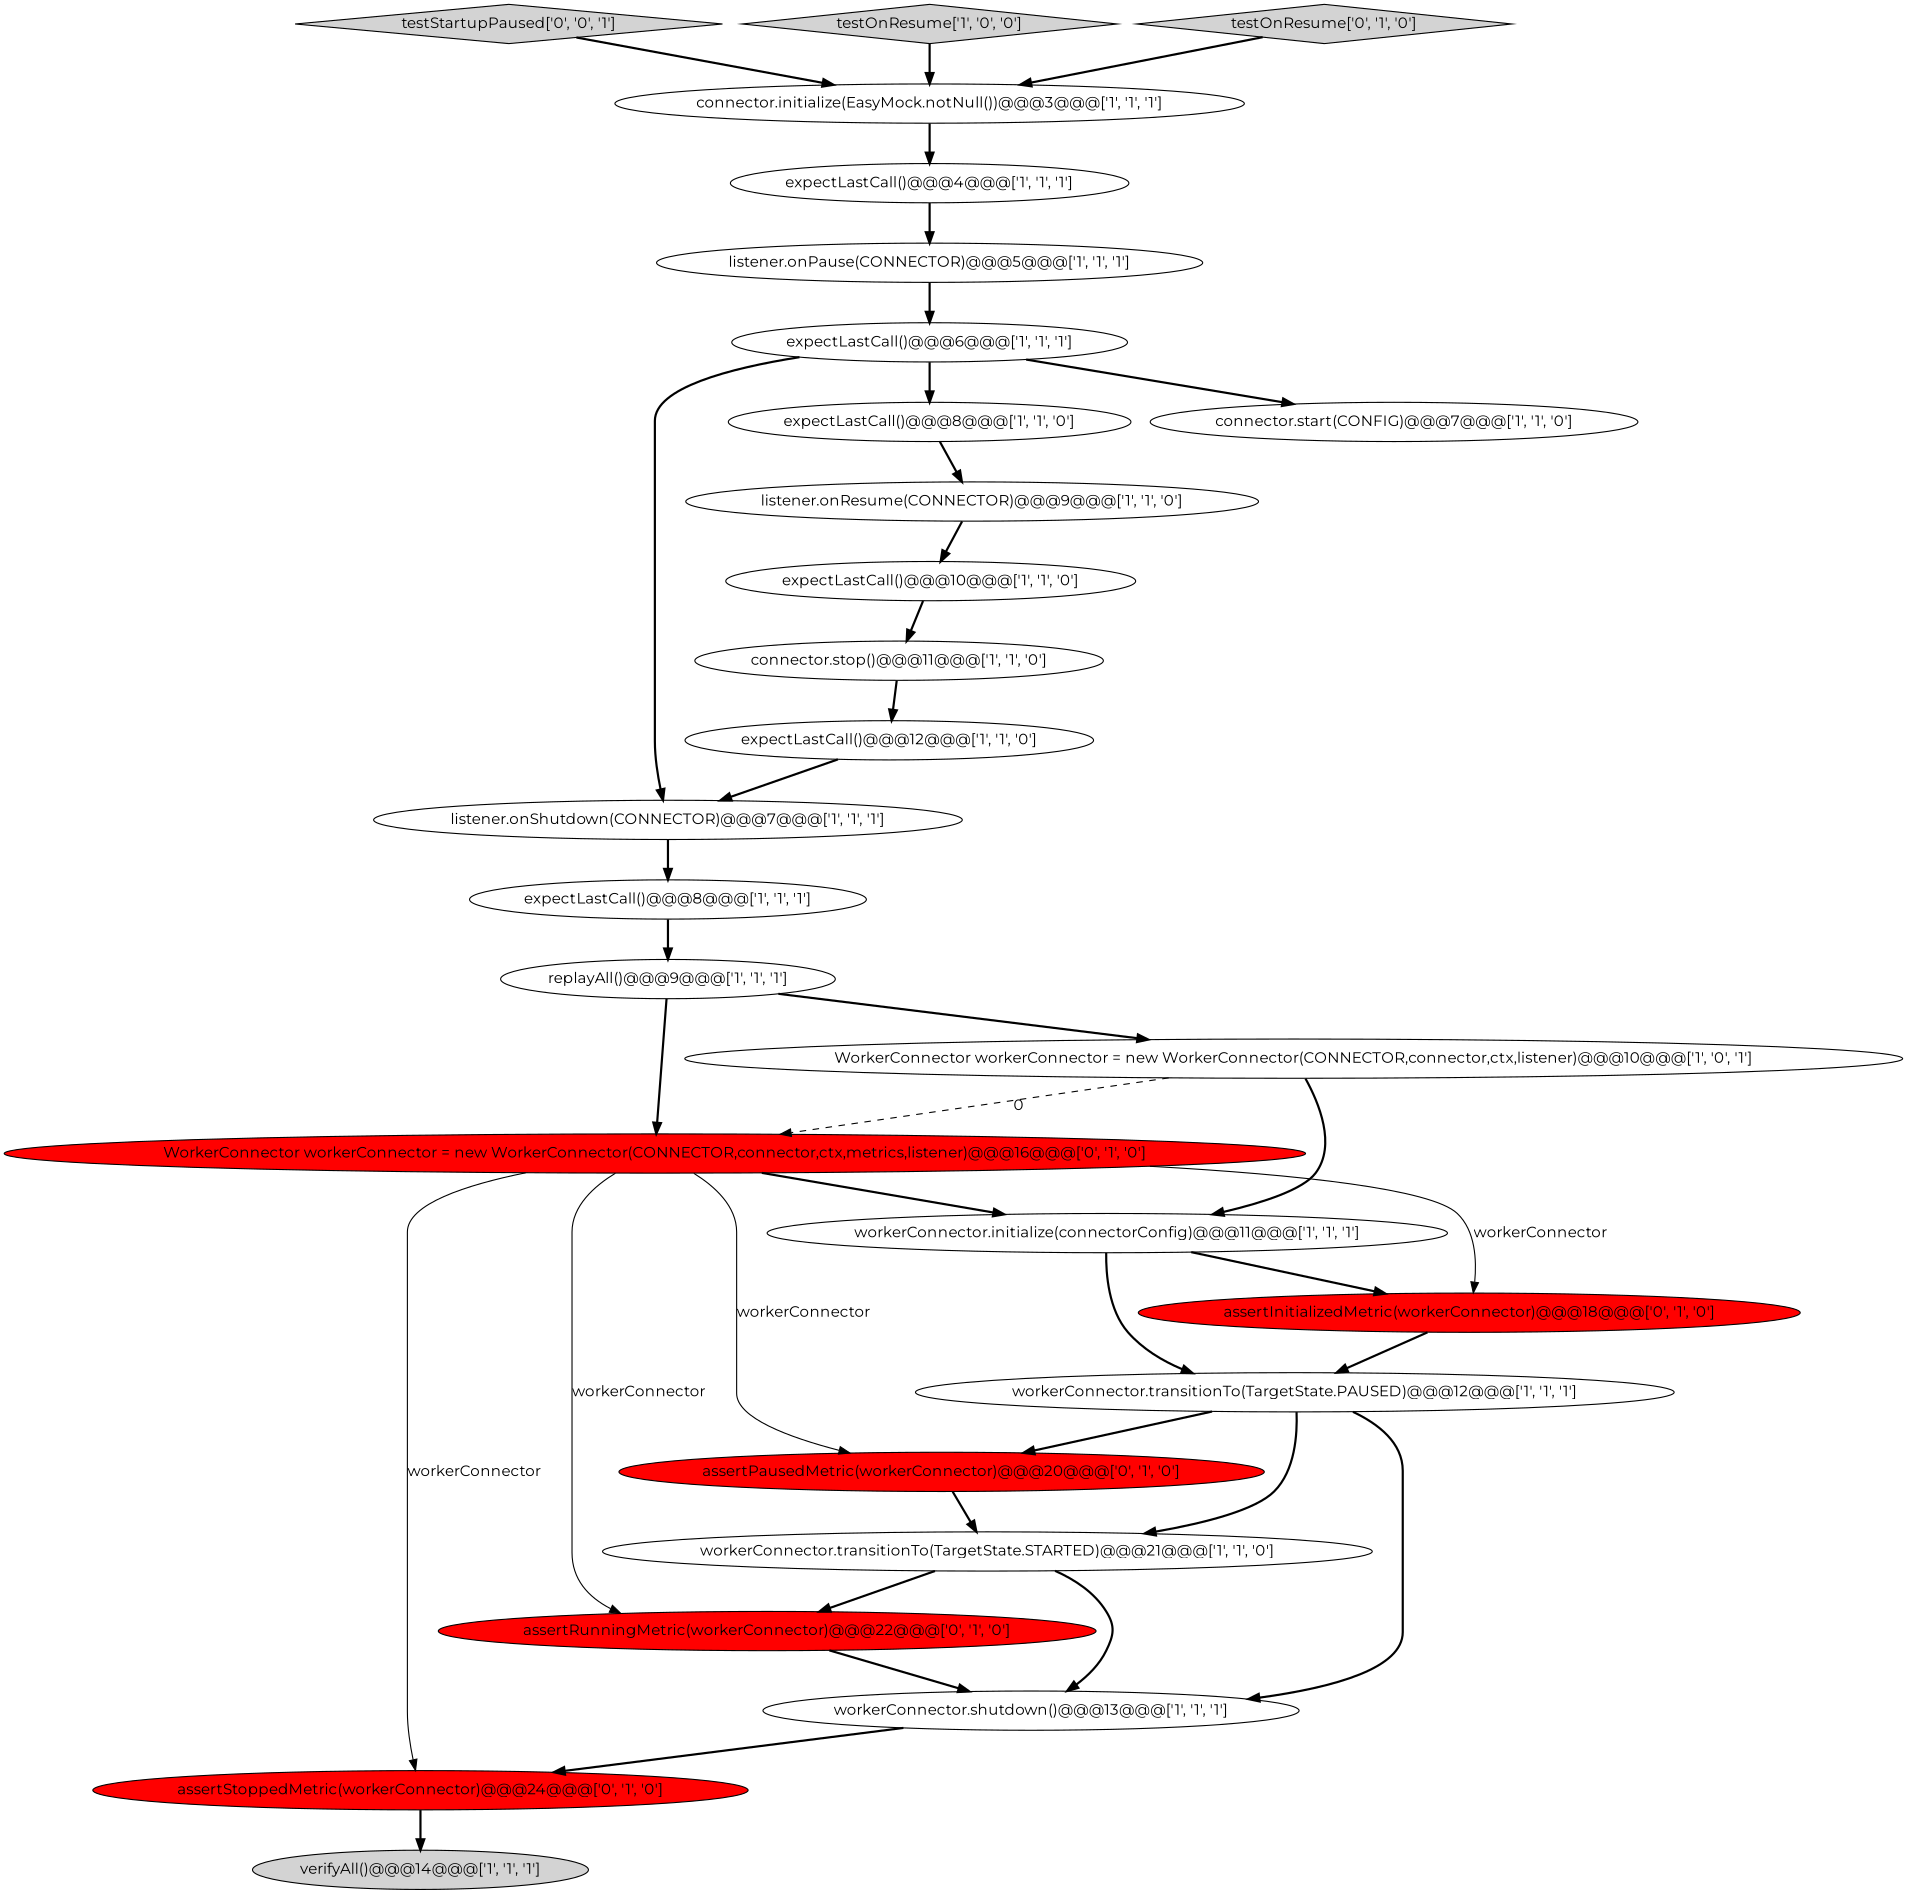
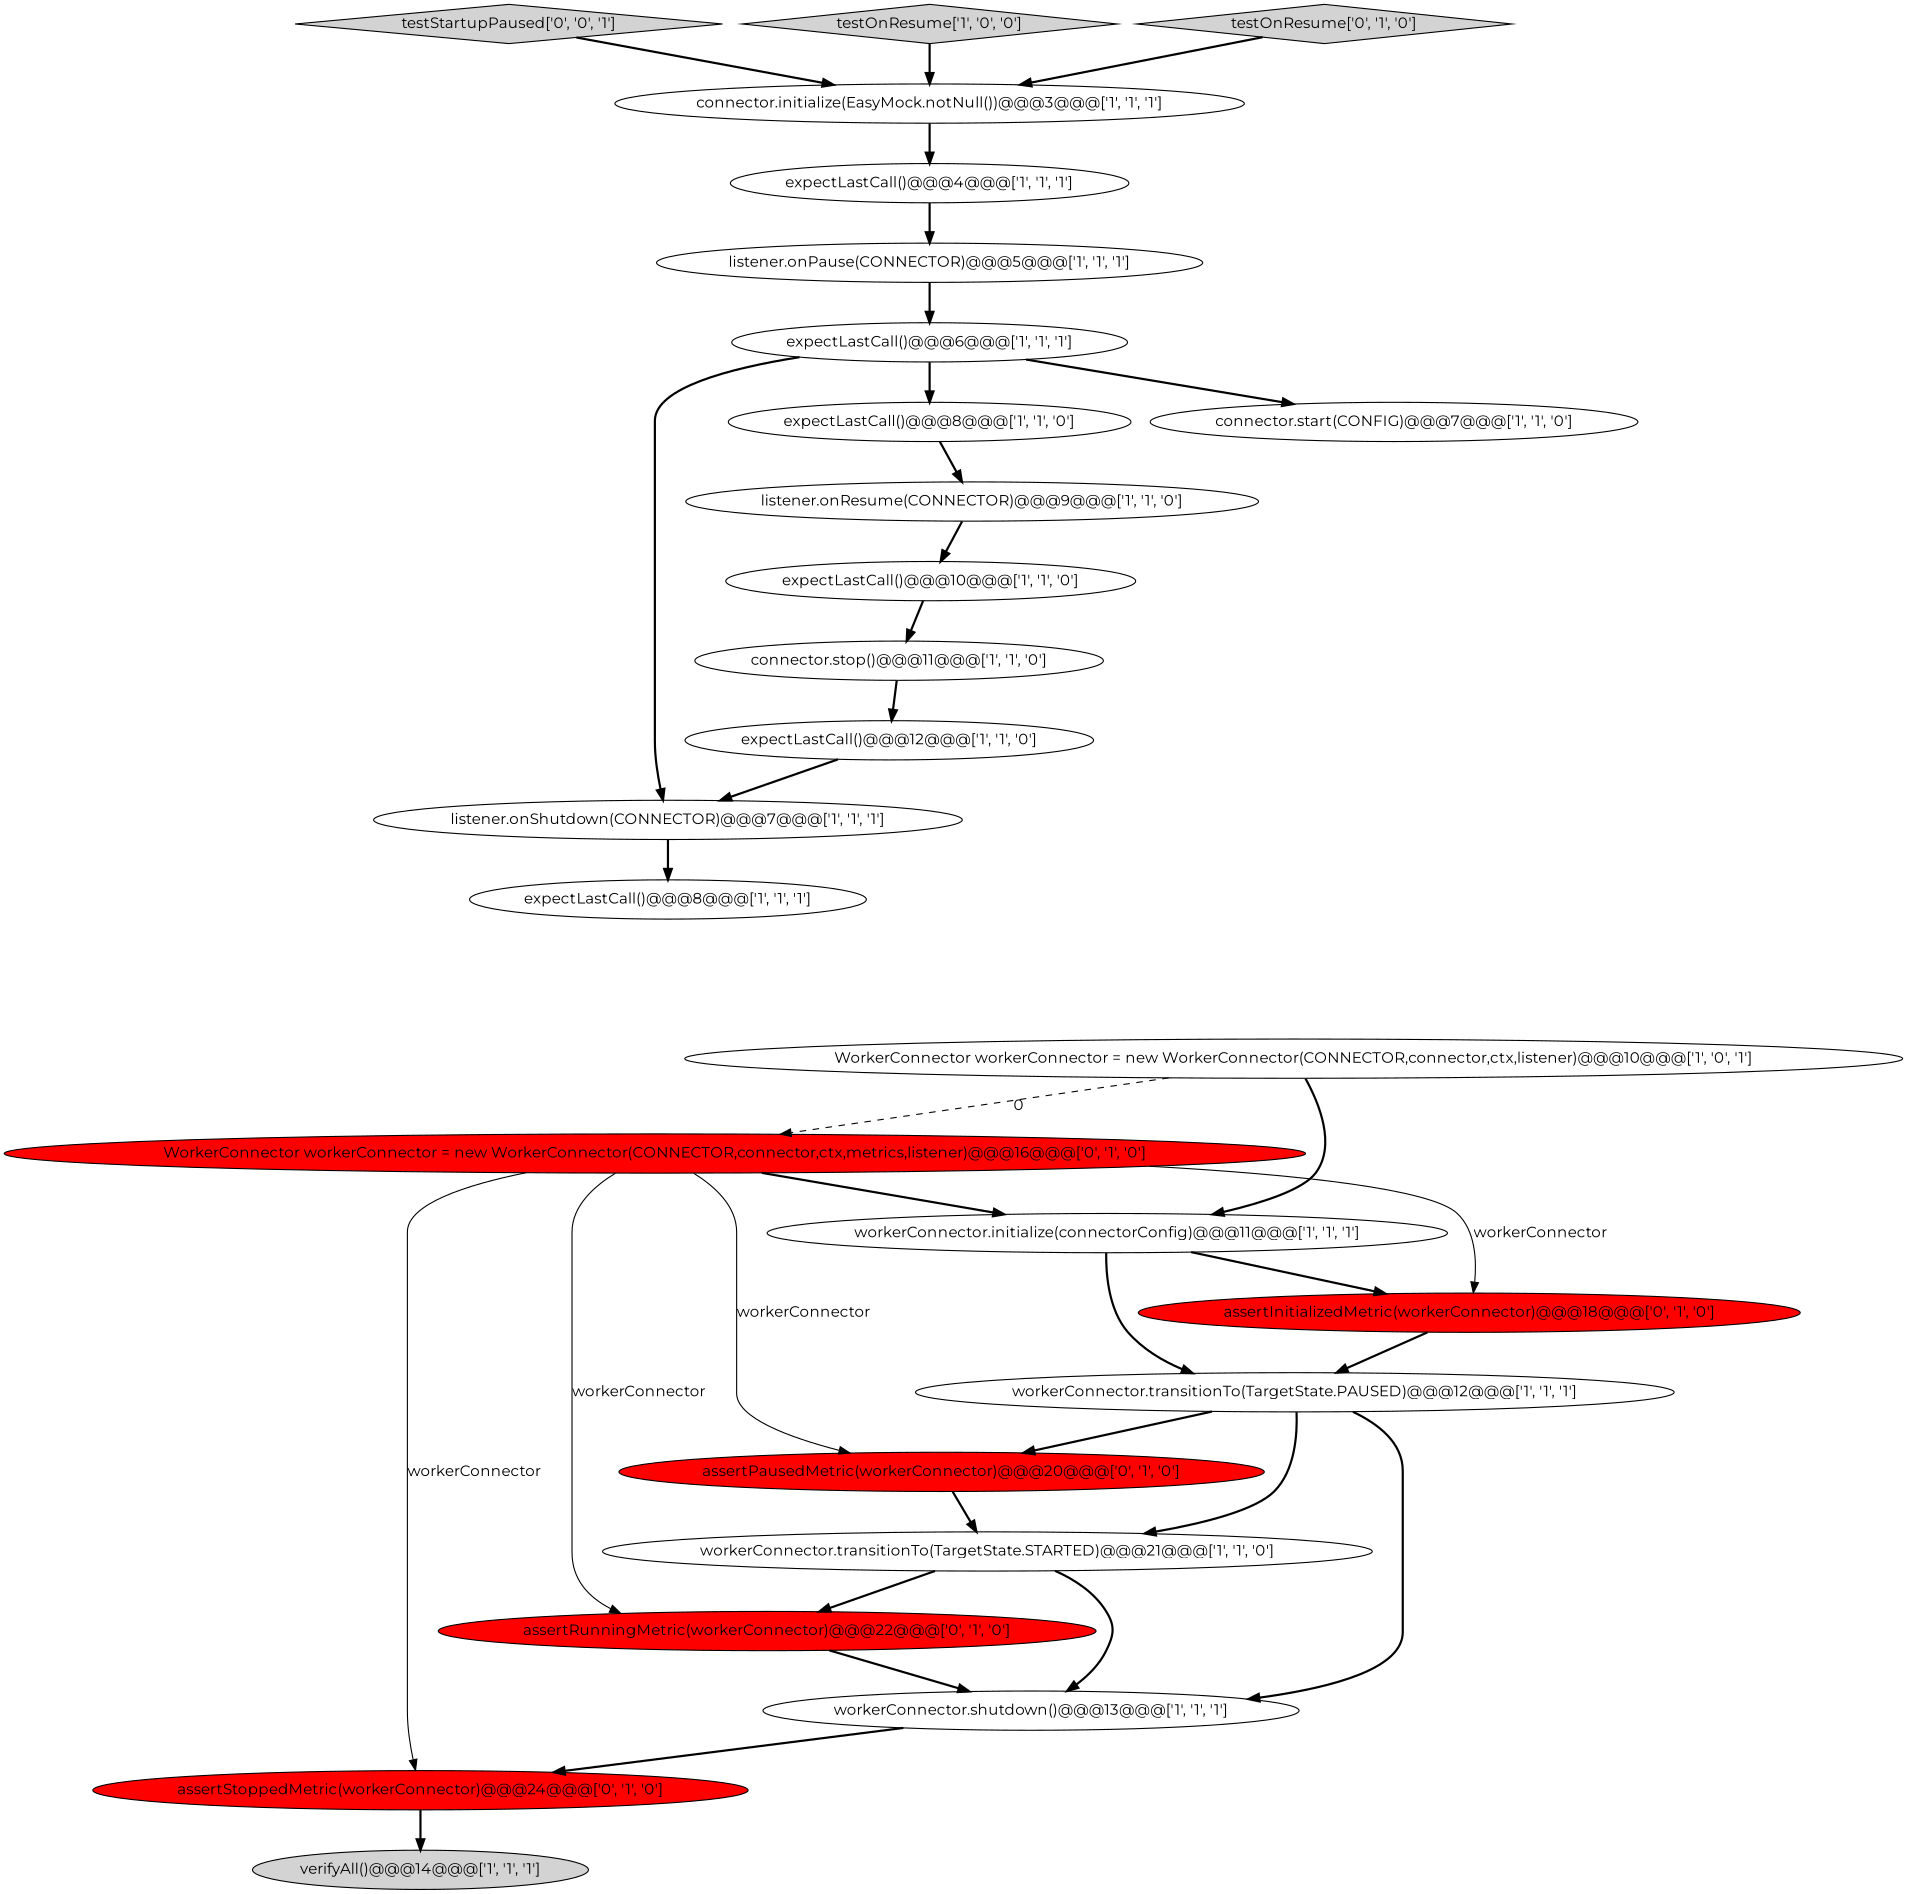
(668, 979) -> none
